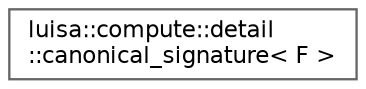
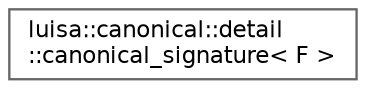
(183, 44) -> (183, 44)
